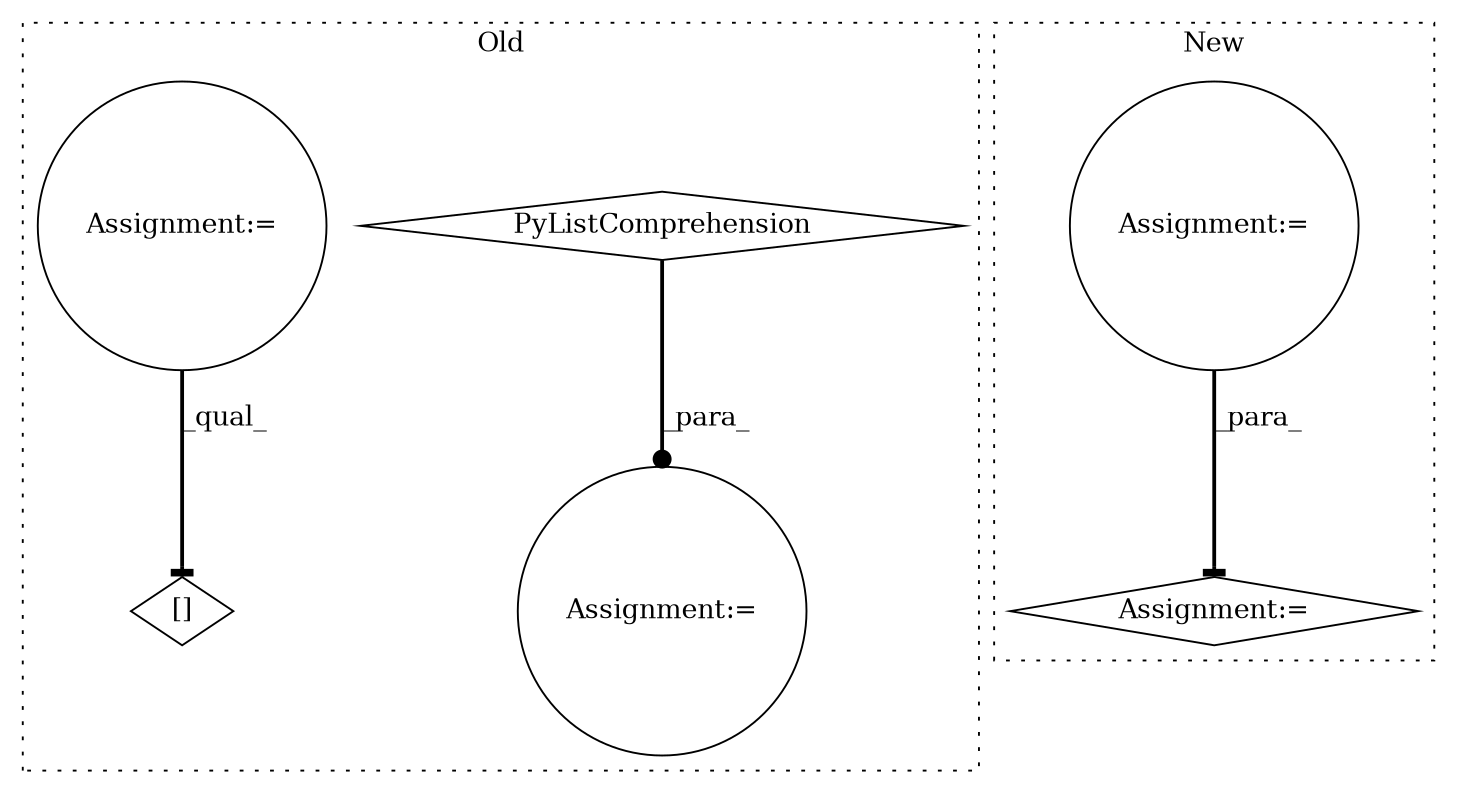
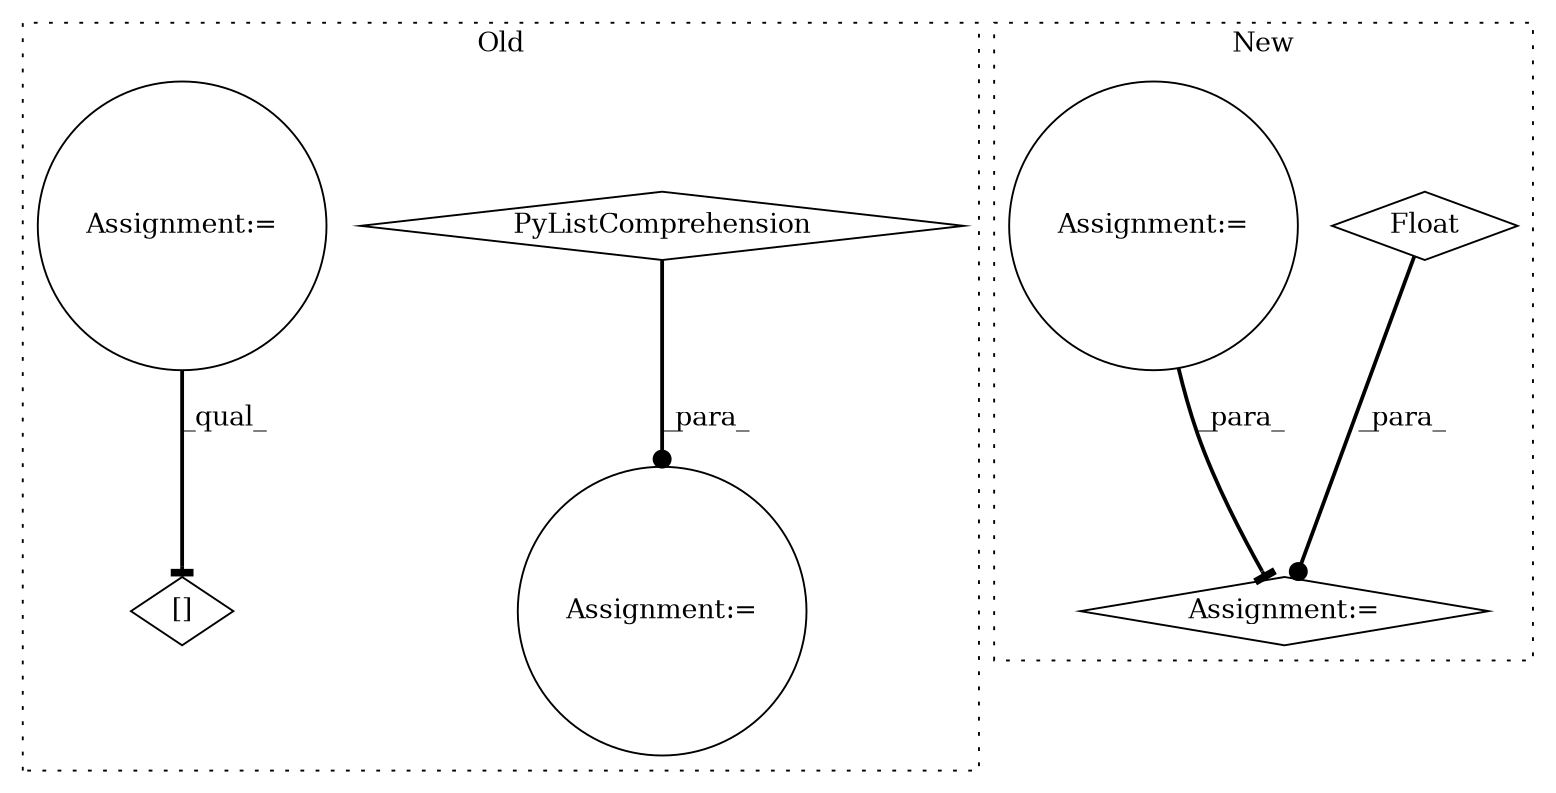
none -> (1425, 226)
